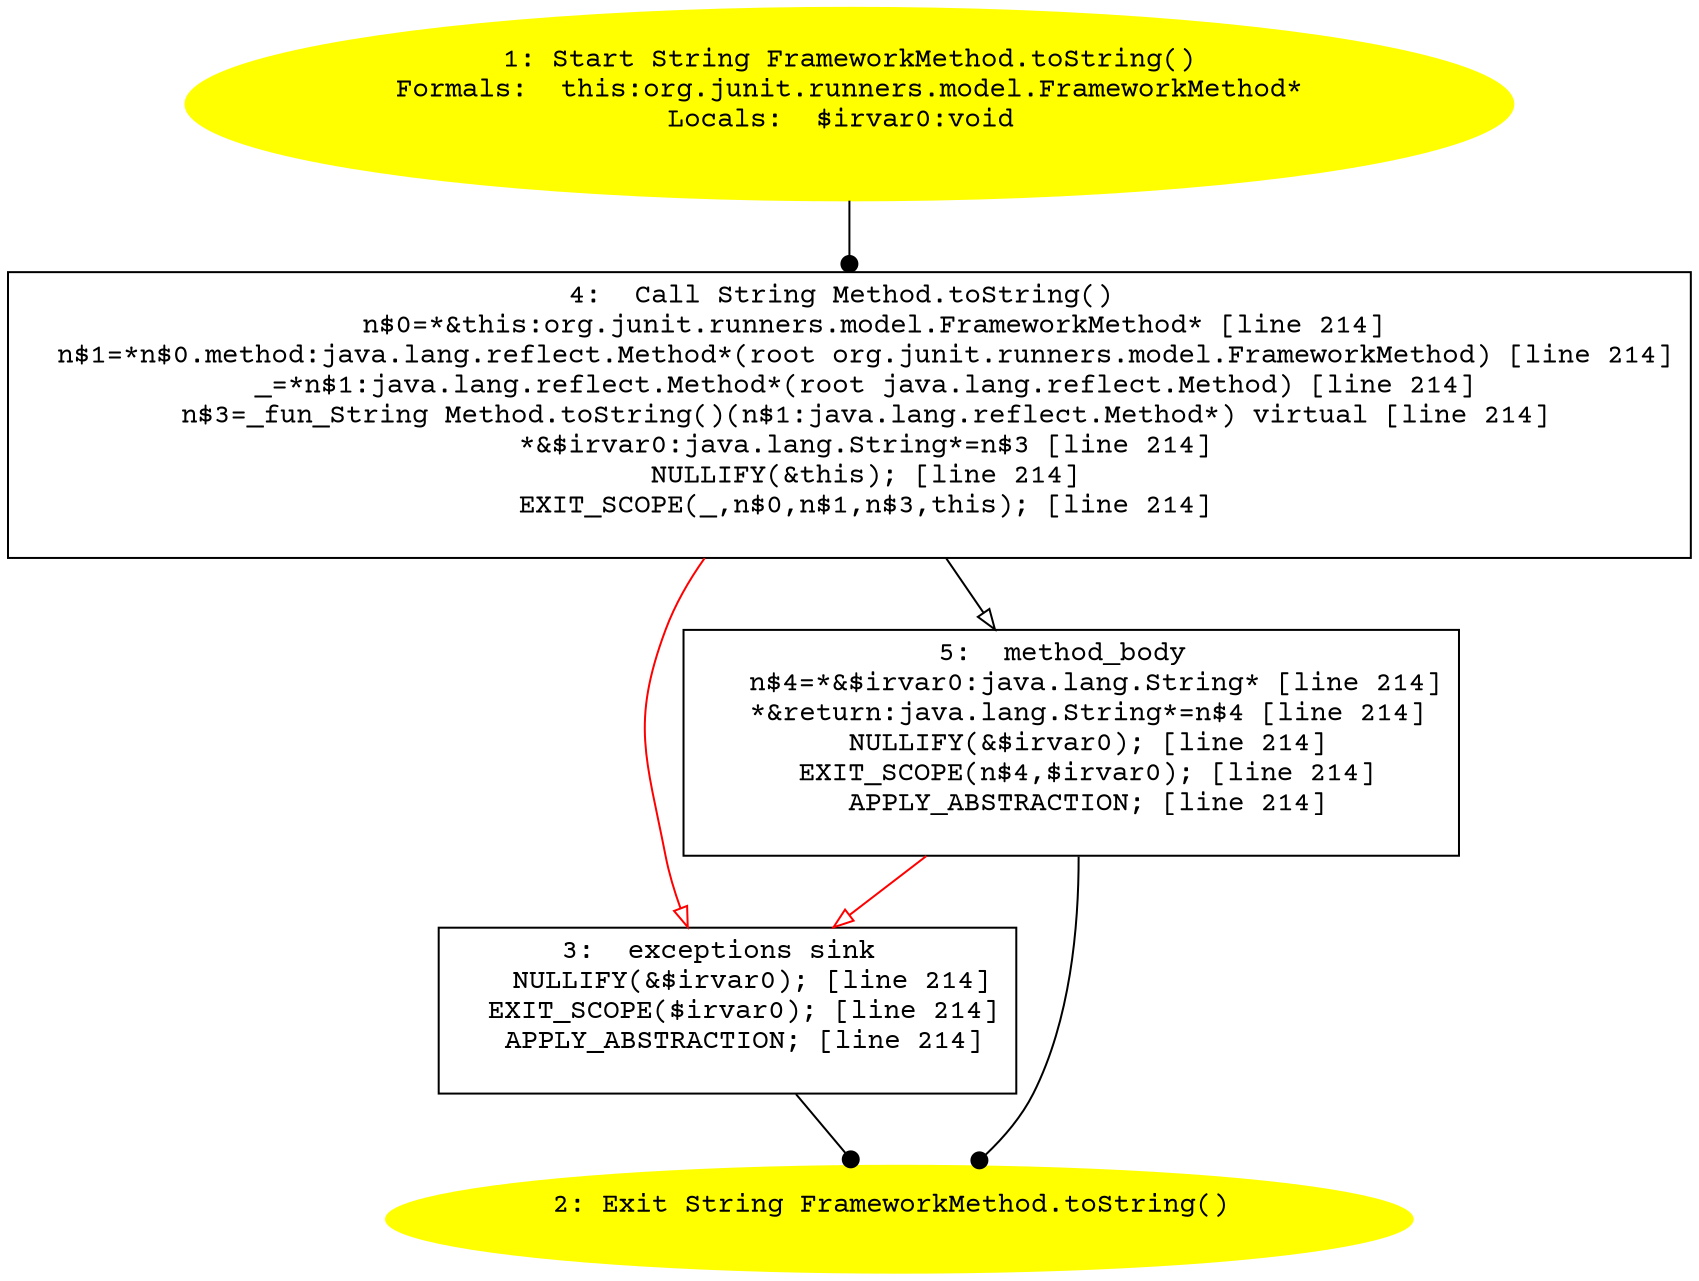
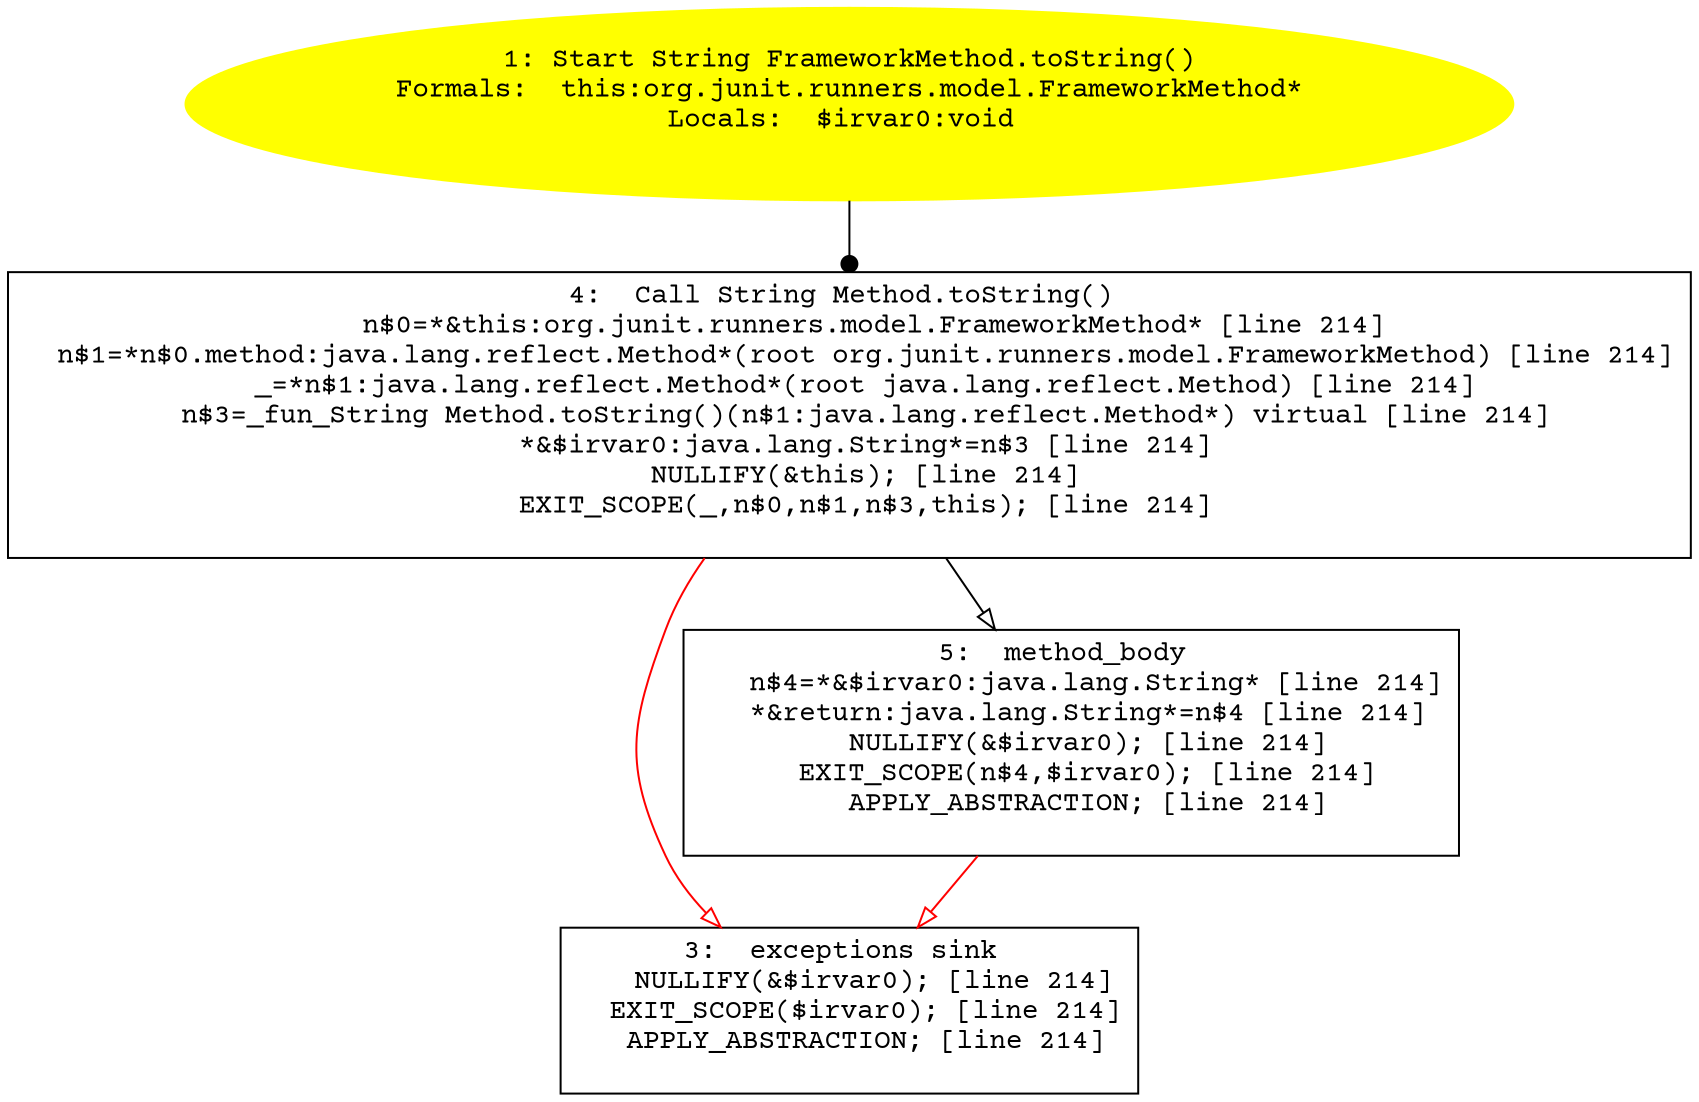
(899, 1219) -> none
